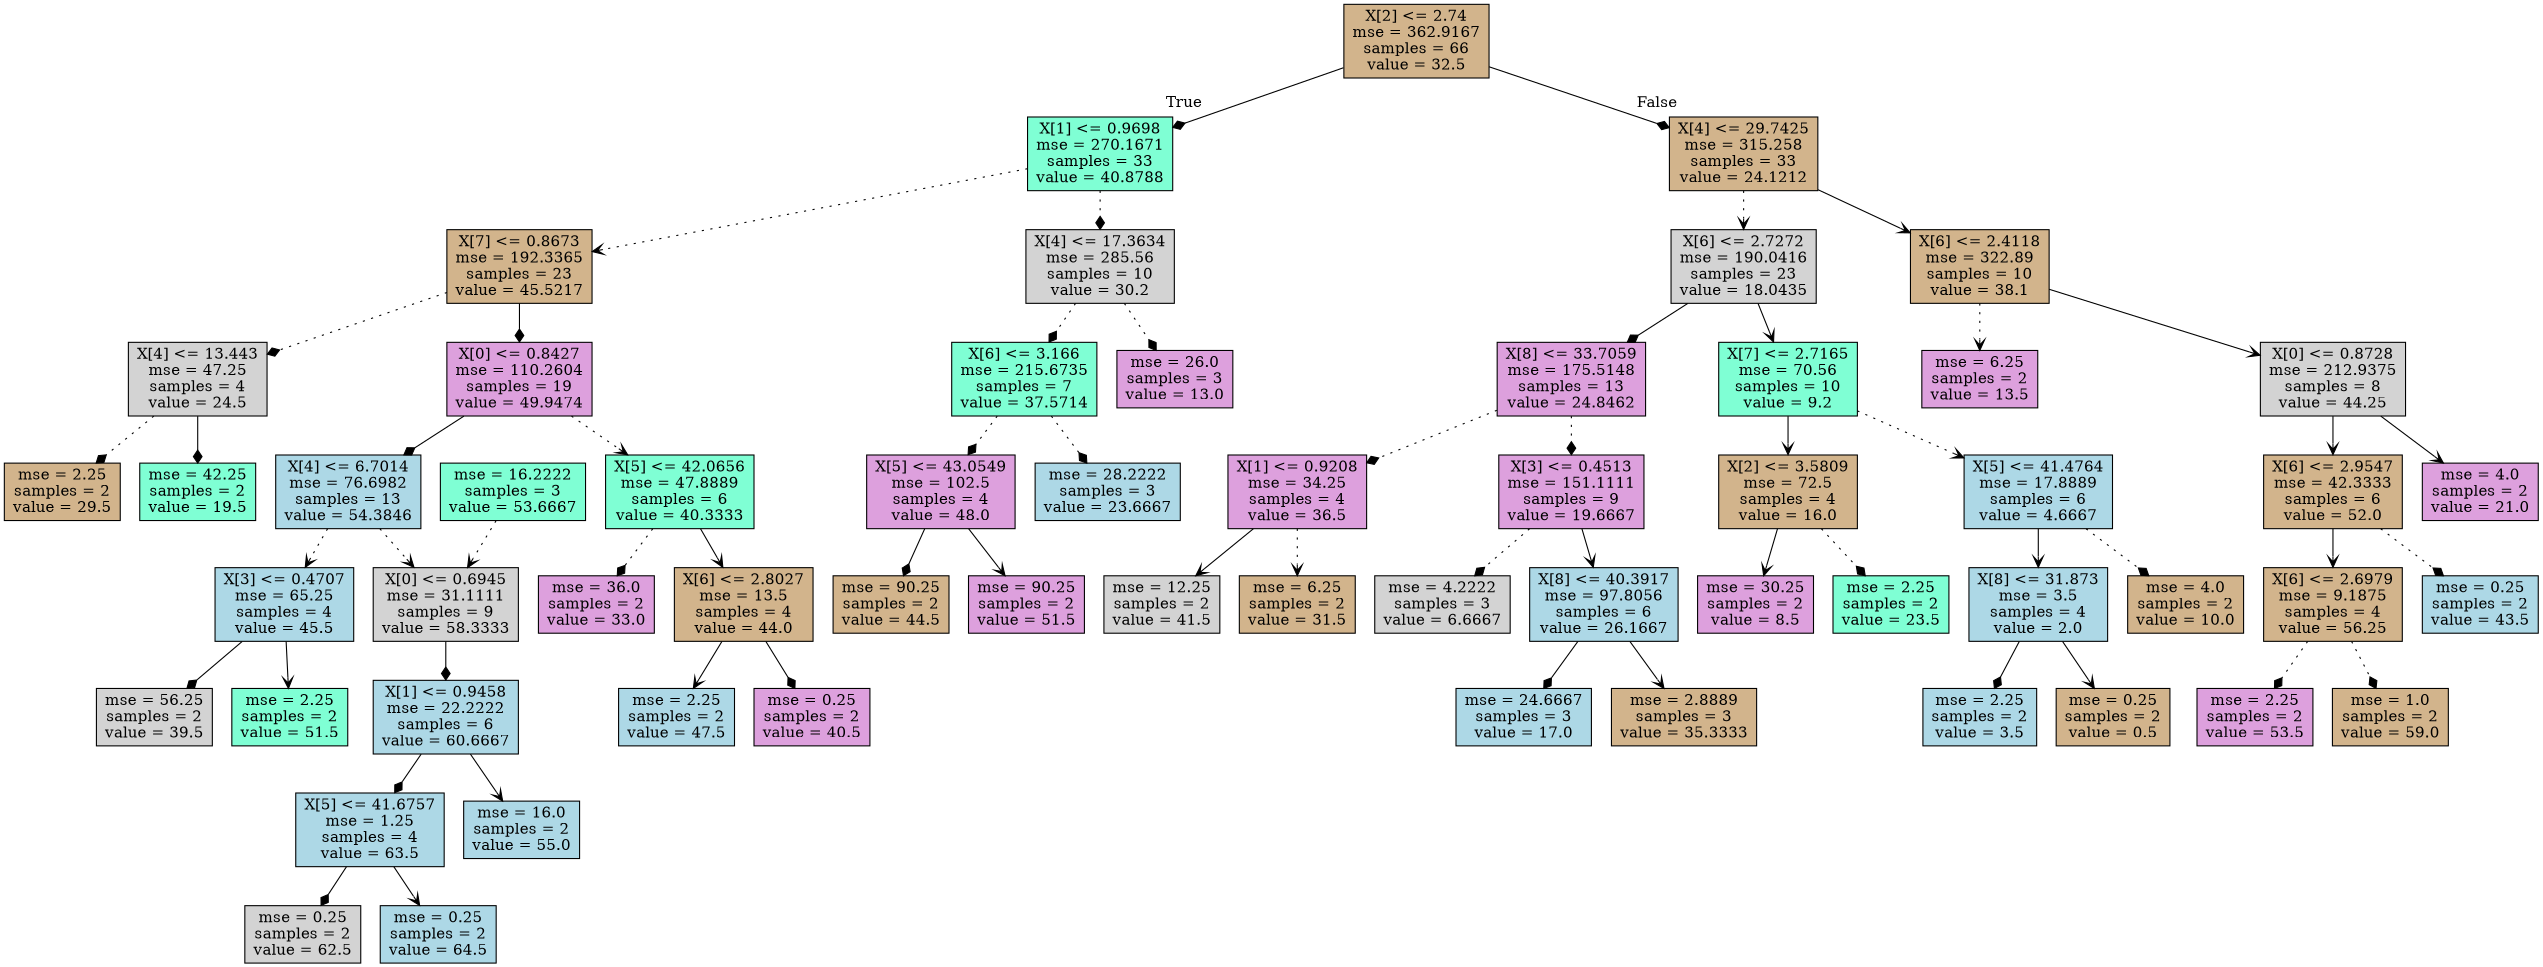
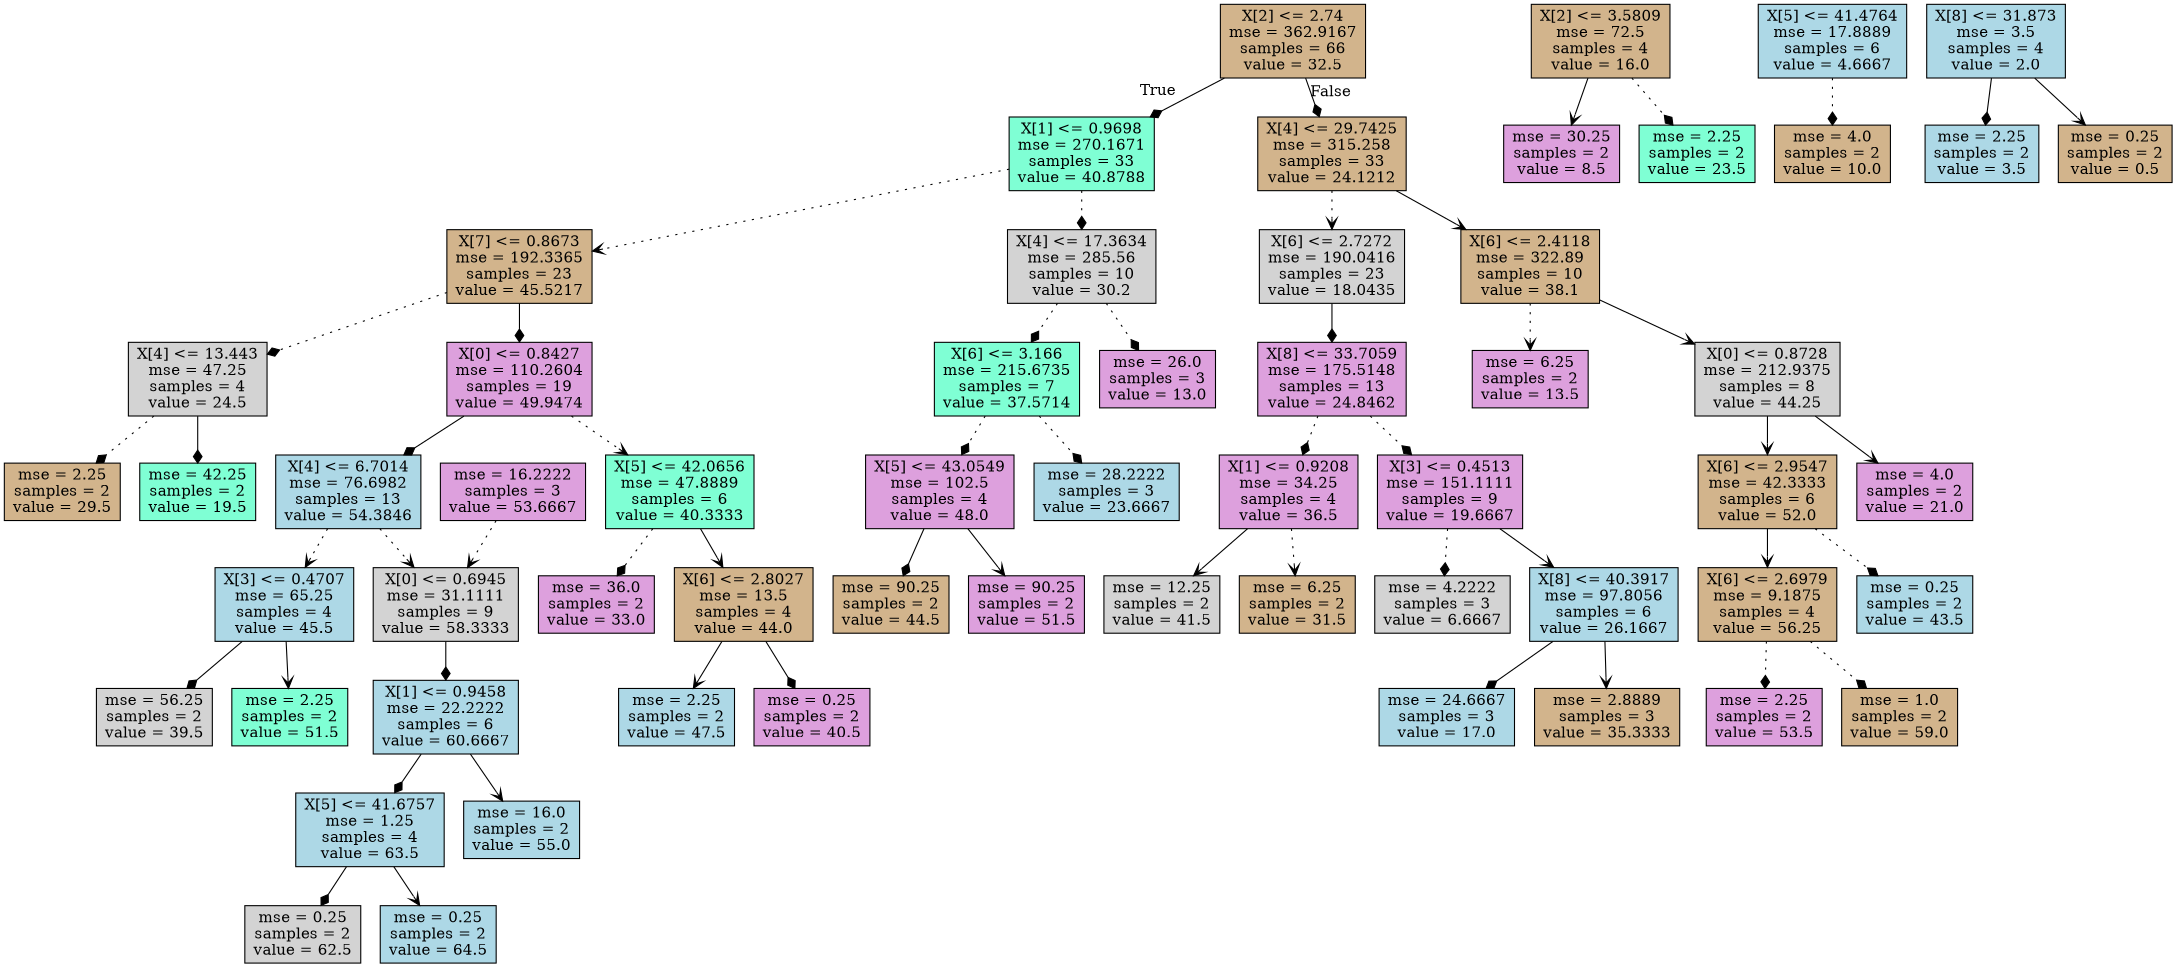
(1788, 379) -> none
(513, 492) -> (513, 492)
(2038, 543) -> none
